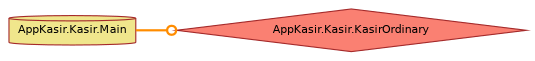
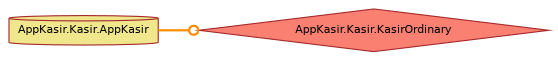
(72, 30) -> (84, 30)
